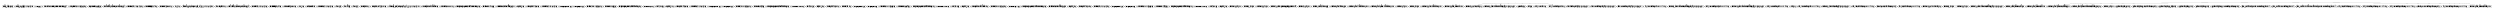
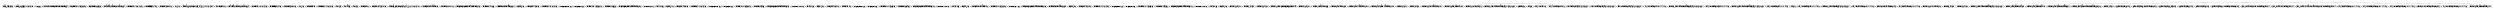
(56, 6) -> (56, 6)
